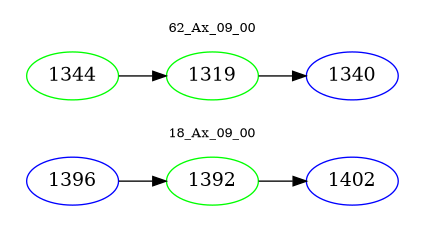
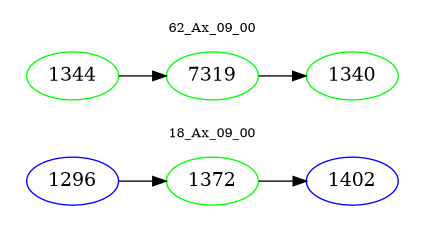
(212, 76) -> (212, 76)
(352, 76) -> (352, 76)
(73, 181) -> (73, 181)
(212, 181) -> (212, 181)
